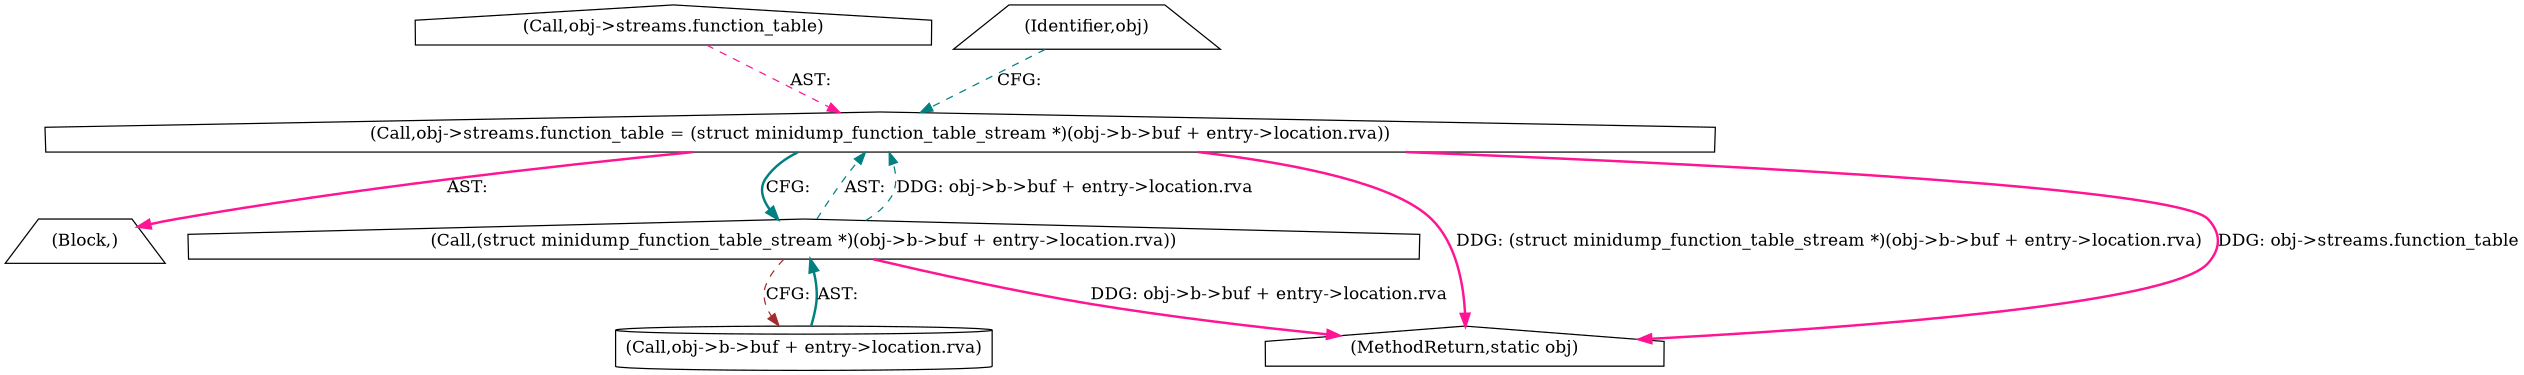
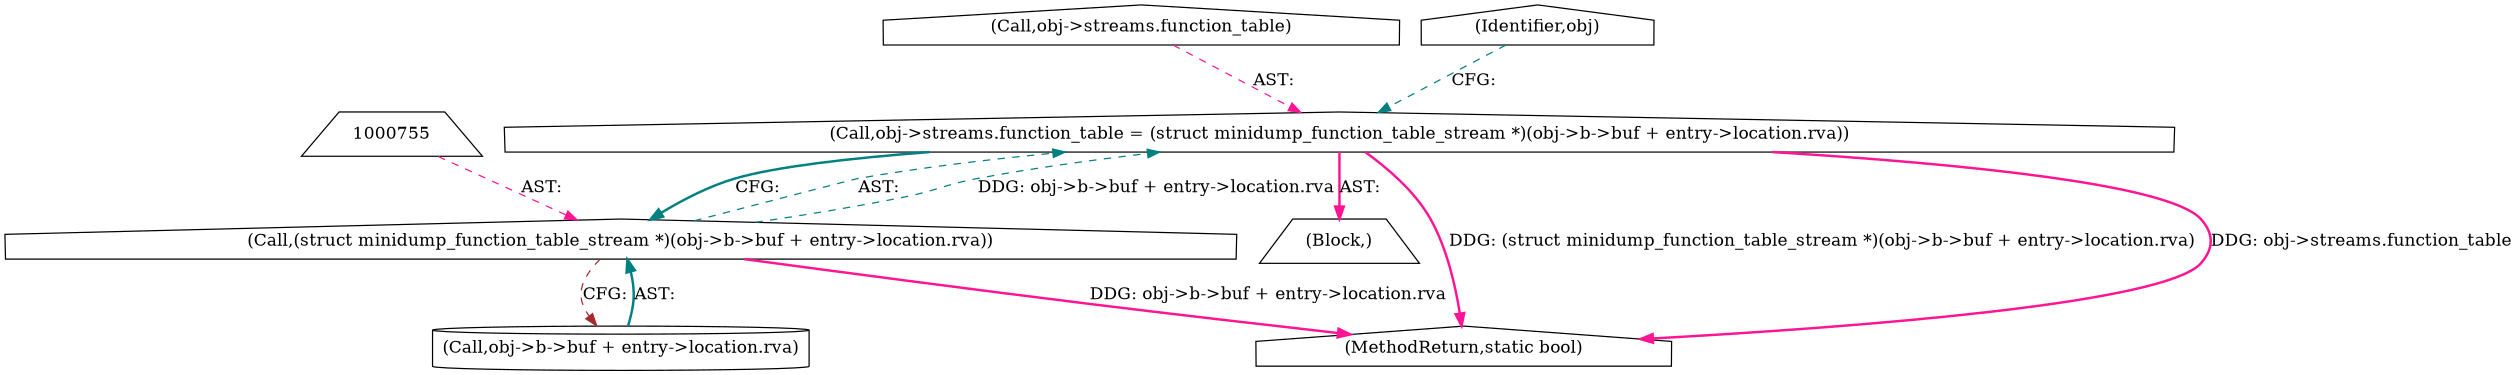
(1087, 27) -> (1538, 27)
none -> (392, 134)
(1465, 348) -> (1464, 348)
